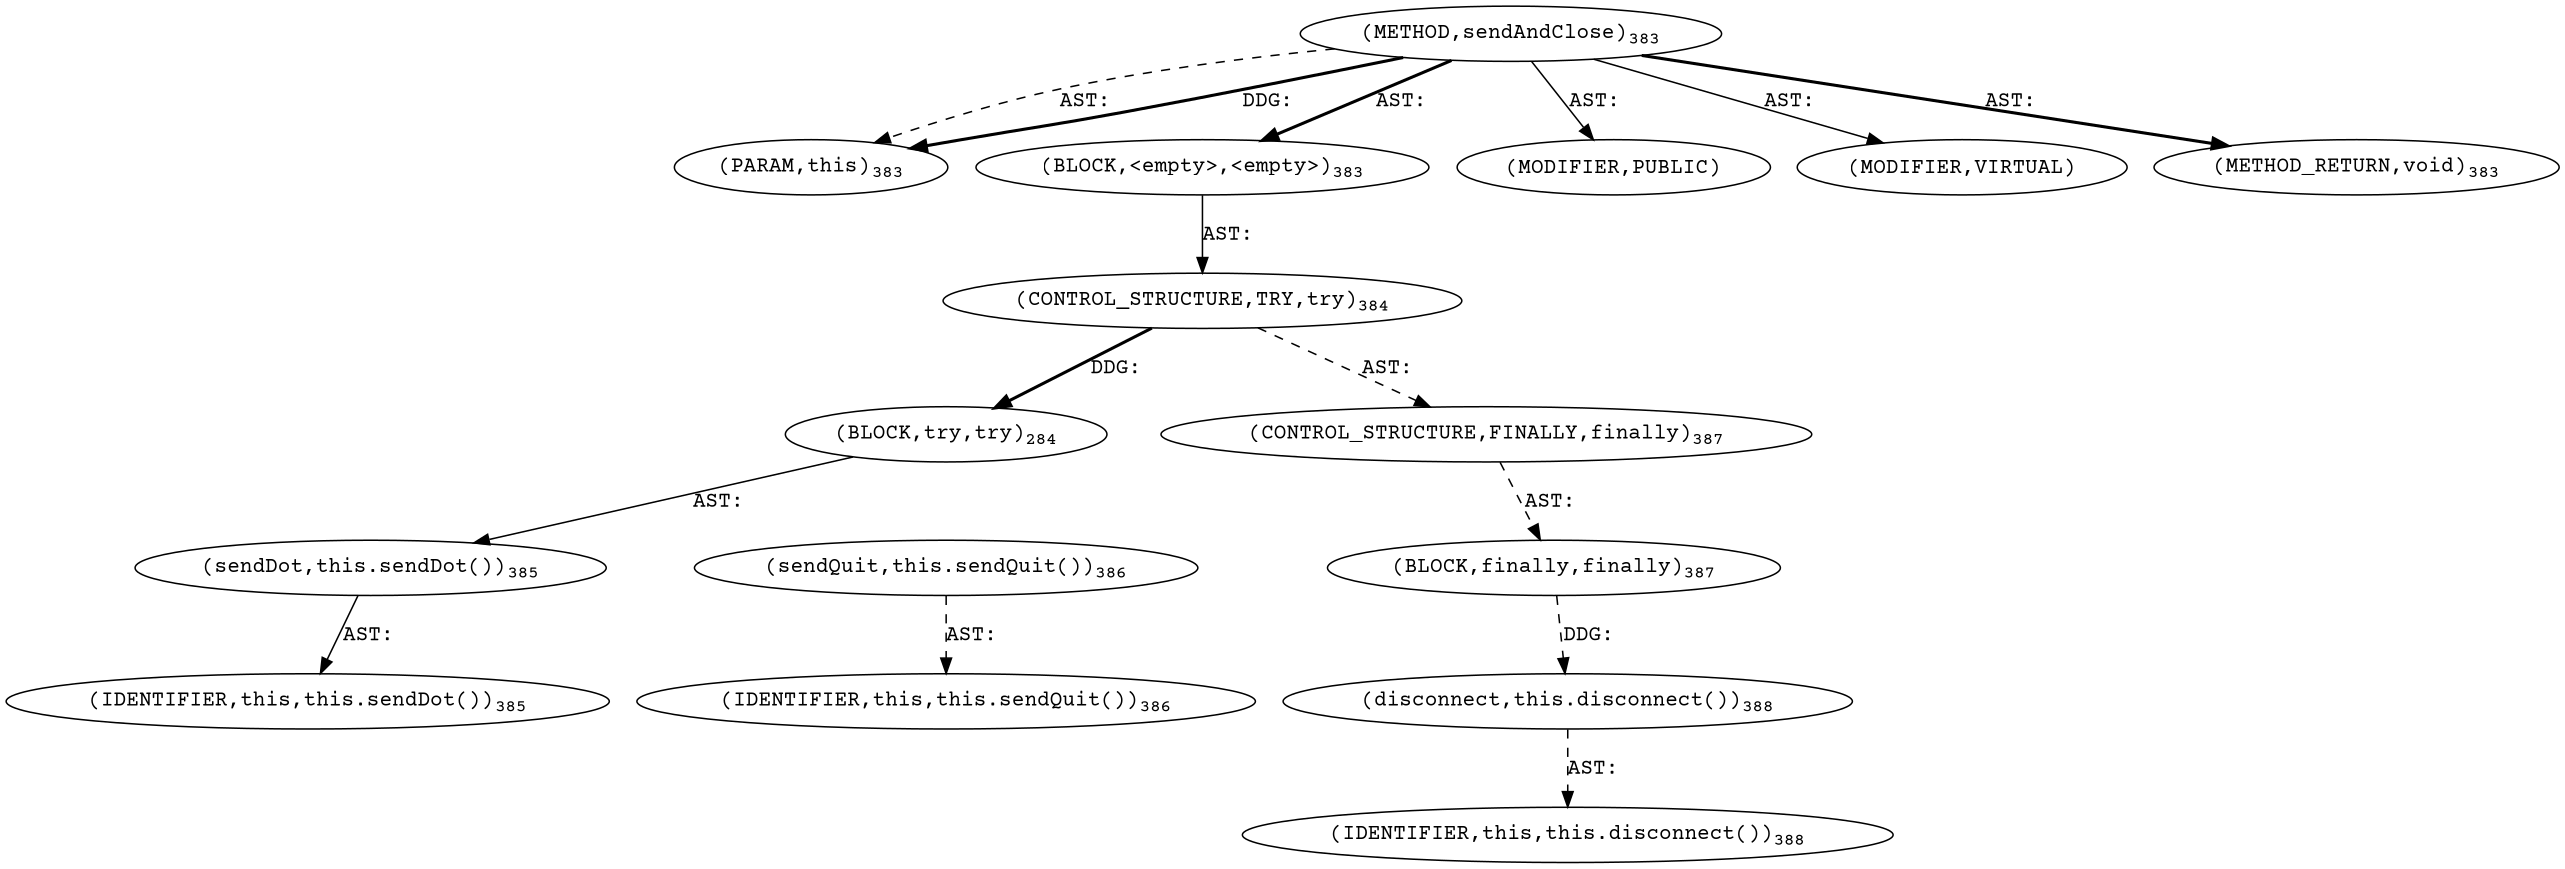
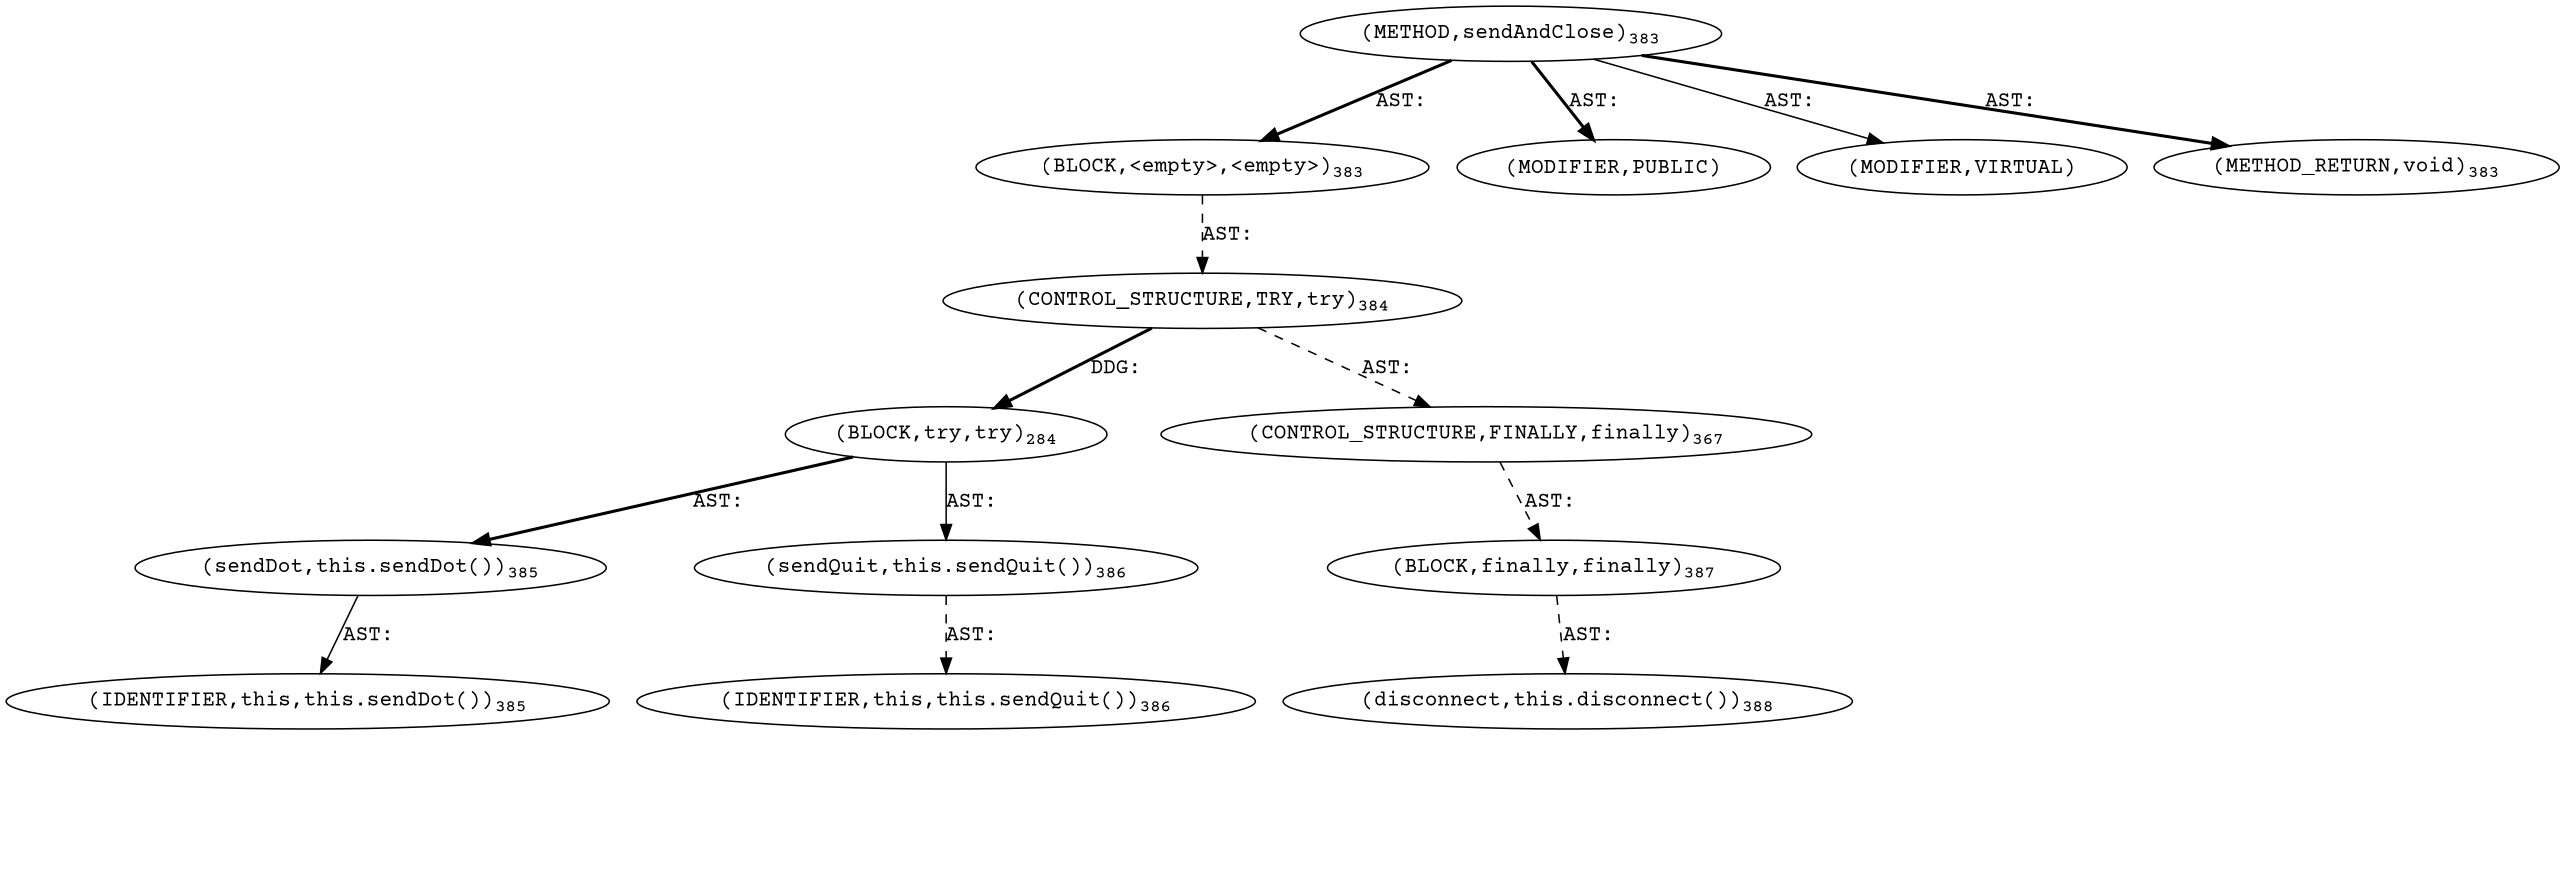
(1558, 95) -> (1558, 95)
(811, 167) -> none
(1202, 226) -> (1202, 226)
(1708, 432) -> (1708, 432)
none -> (946, 493)
(671, 498) -> (671, 498)
(1595, 635) -> (1595, 635)
(1568, 835) -> none
